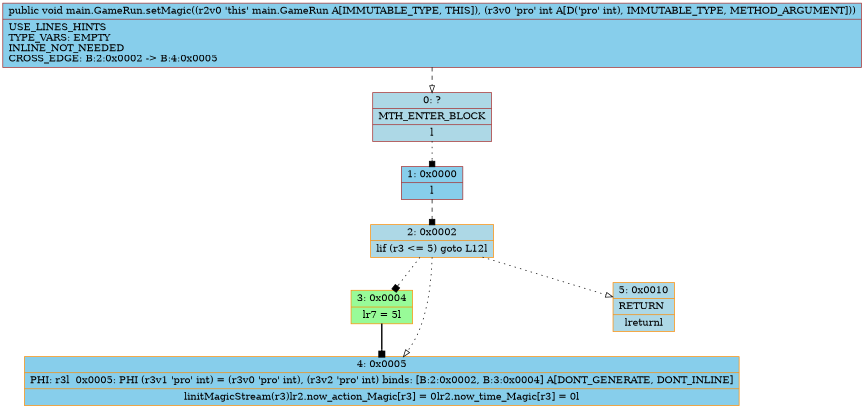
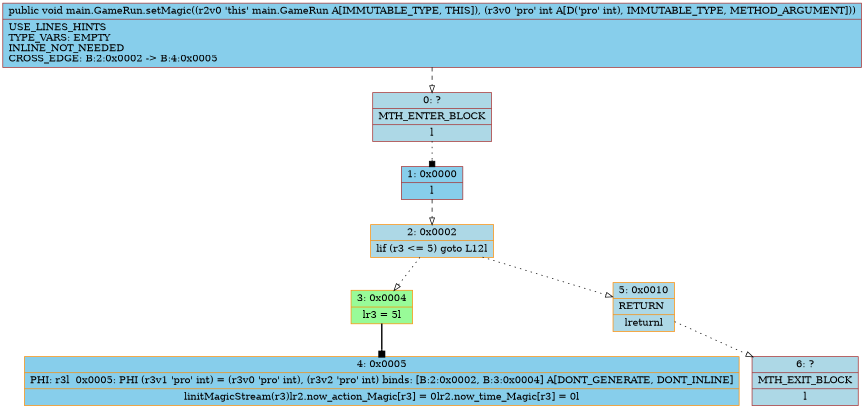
(432, 209) -> (432, 209)
(409, 271) -> (409, 271)
(427, 306) -> none
(382, 315) -> (382, 315)
none -> (805, 381)
